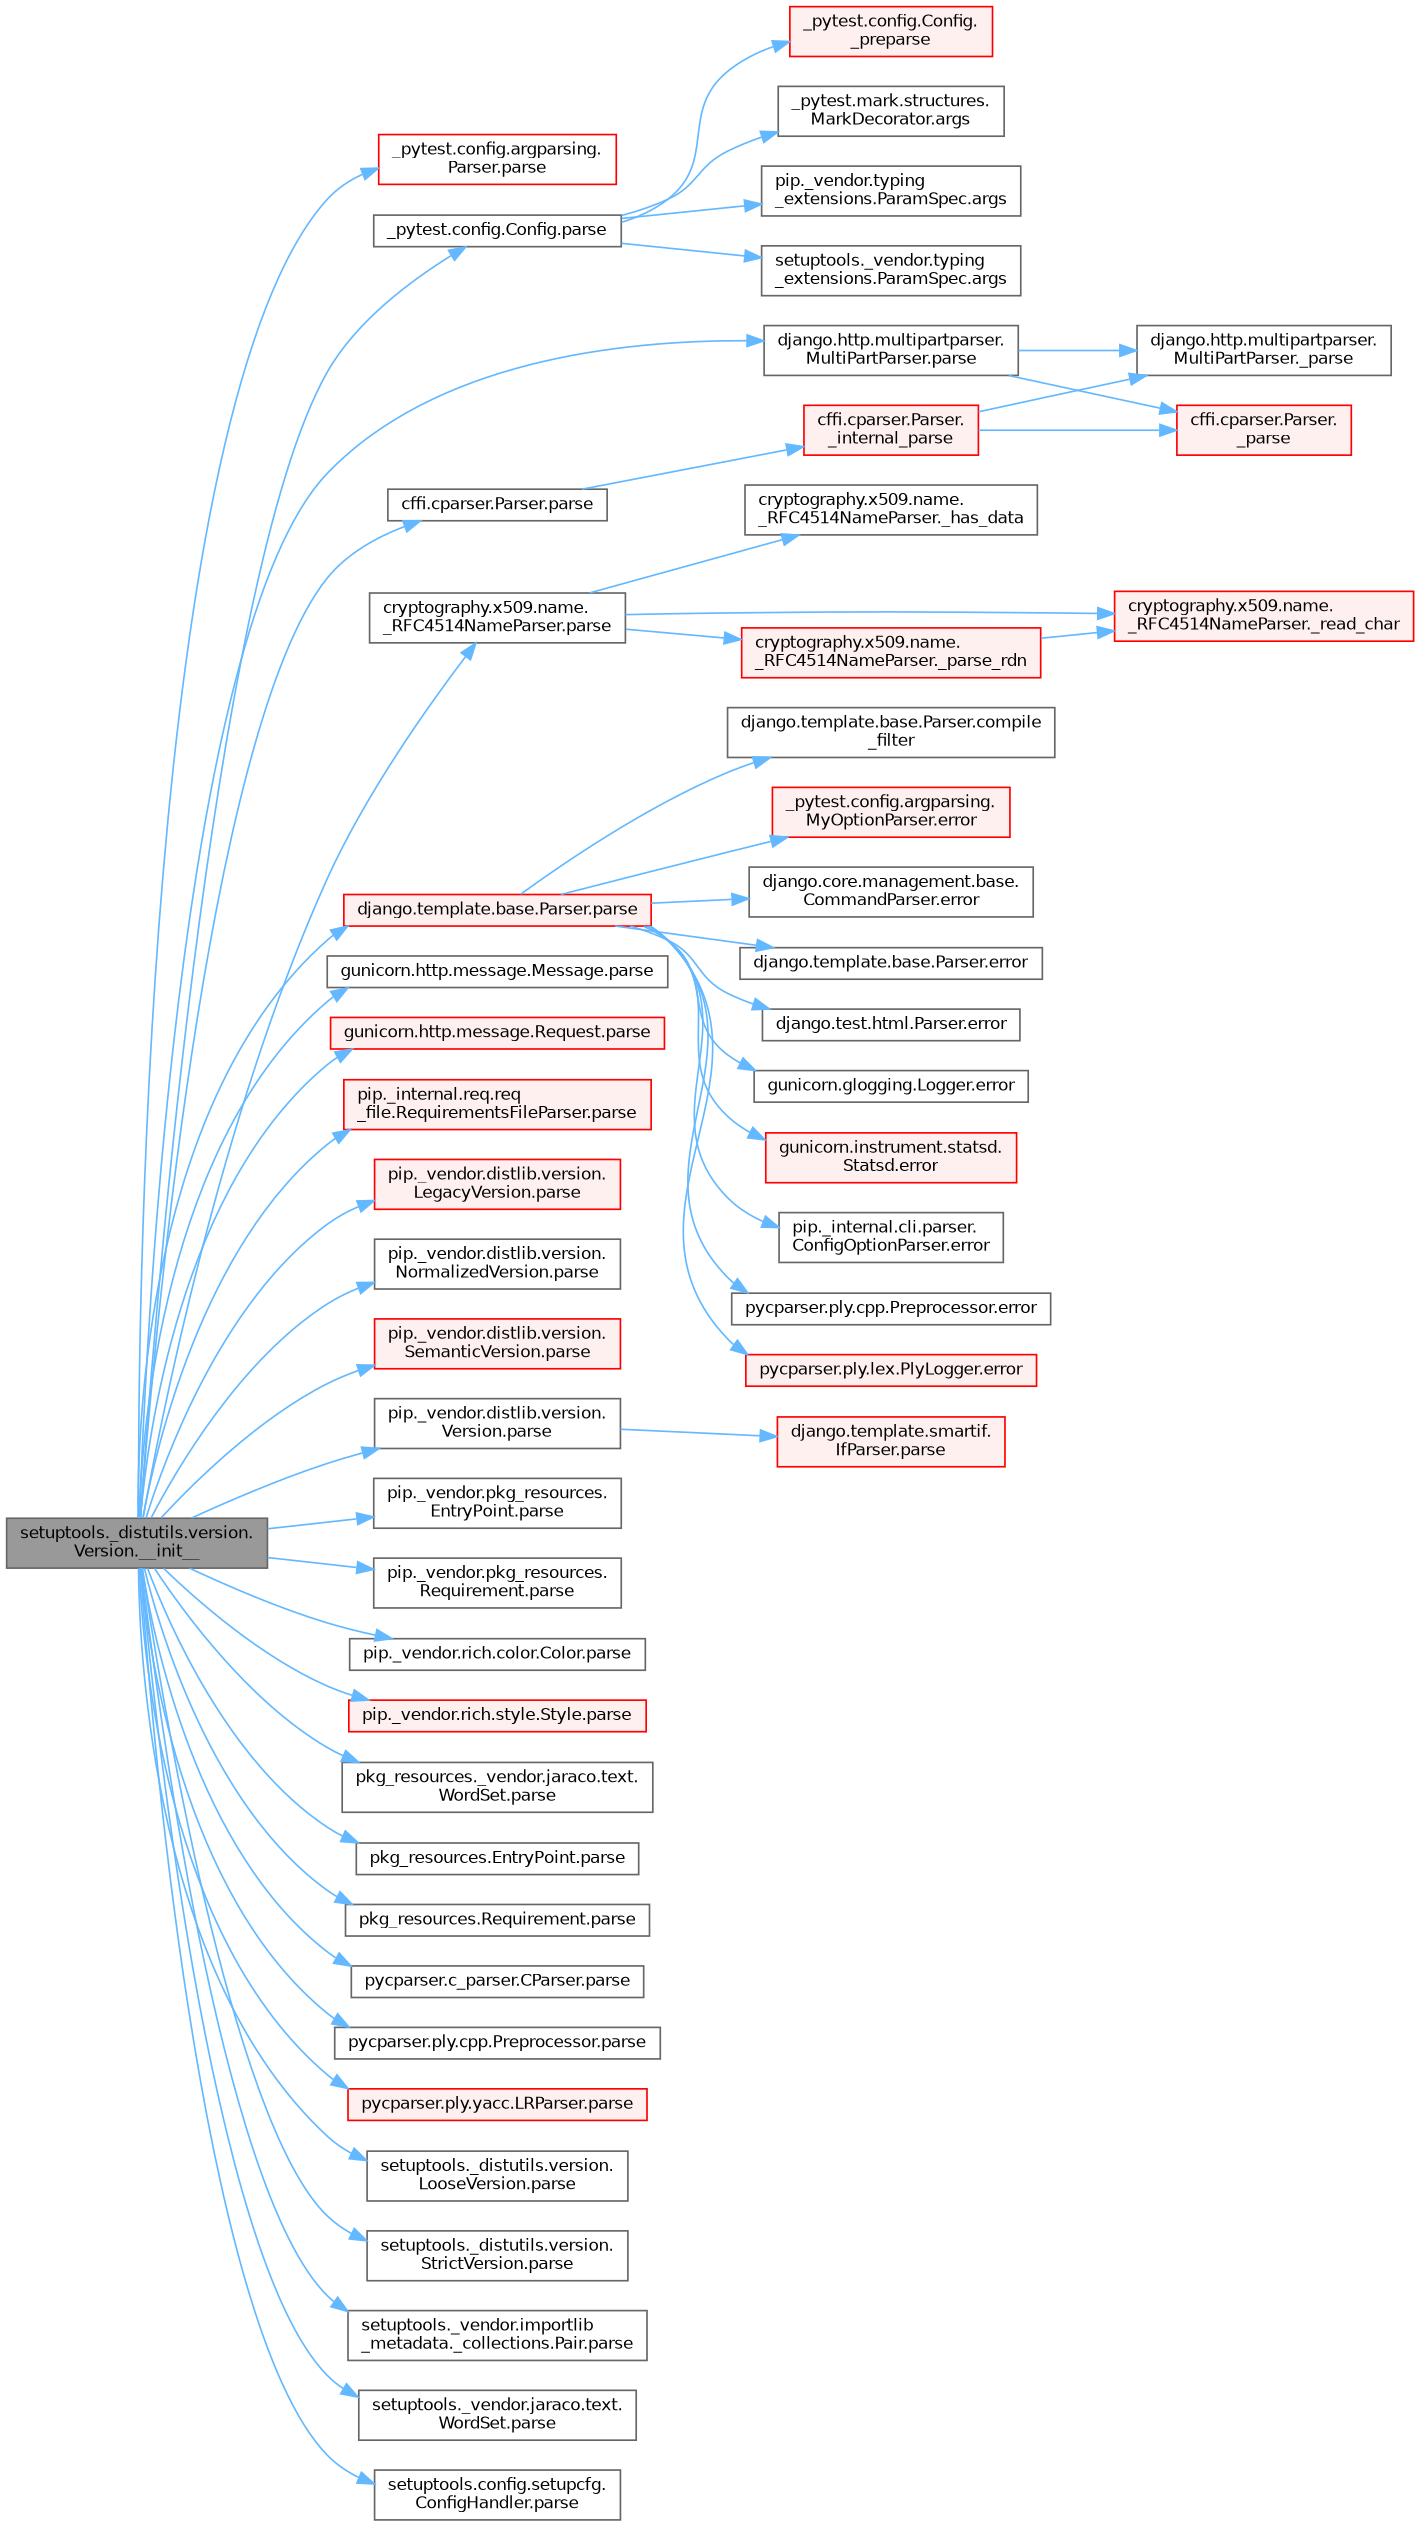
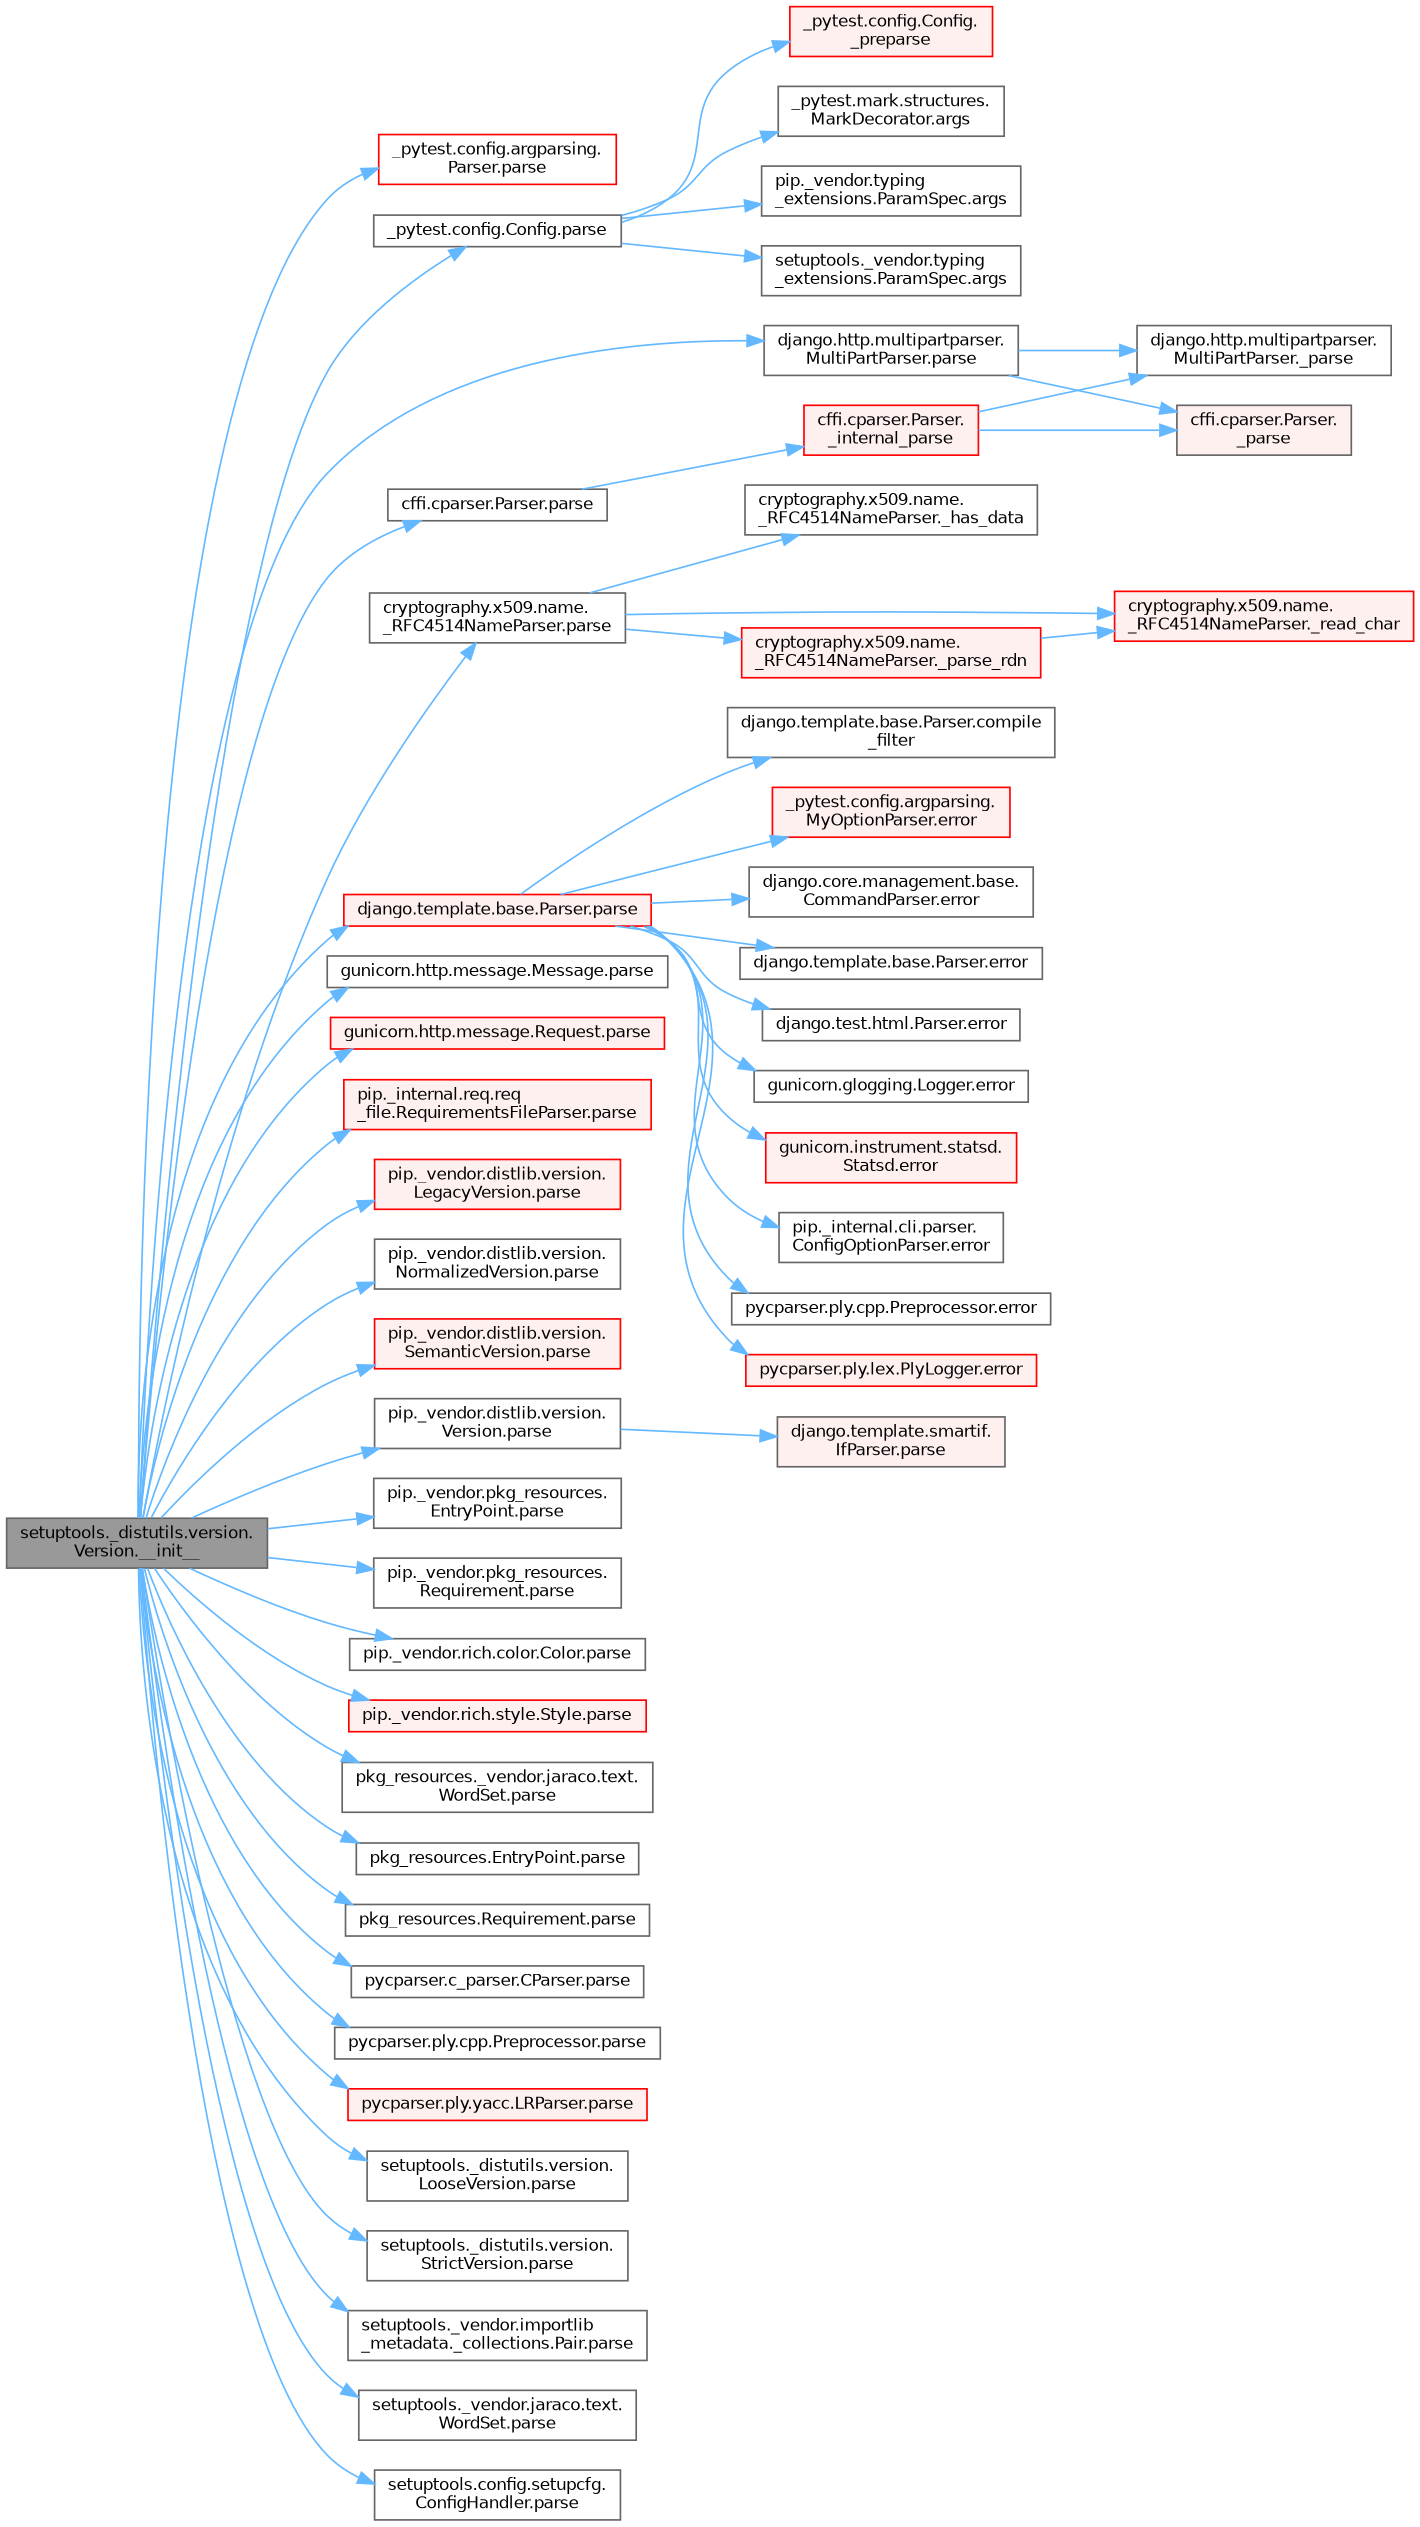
(1264, 430) -> (1264, 430)
(891, 1442) -> (891, 1442)
